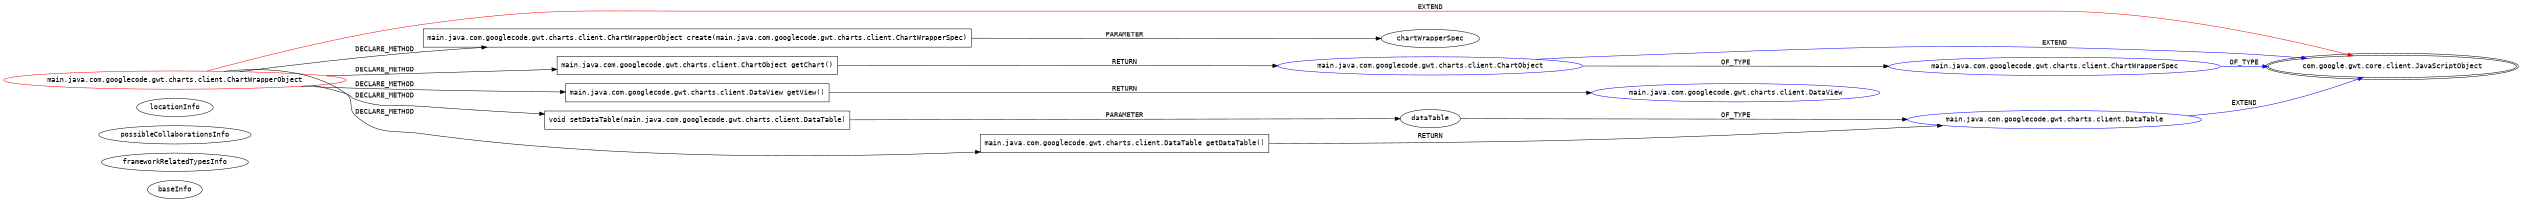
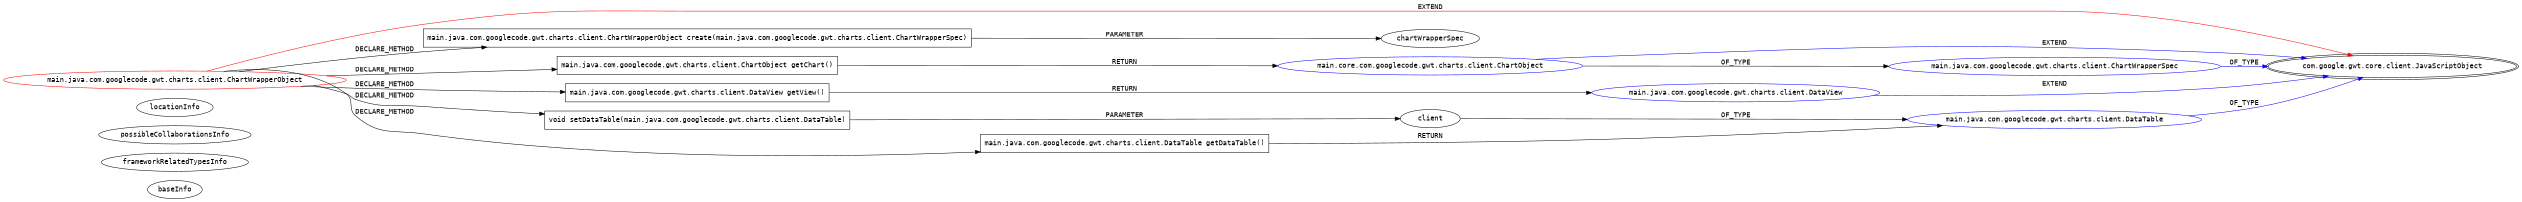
(1430, 66) -> (1430, 66)
none -> (2099, 93)
(2244, 103) -> (2244, 103)
(1430, 119) -> (1430, 119)
